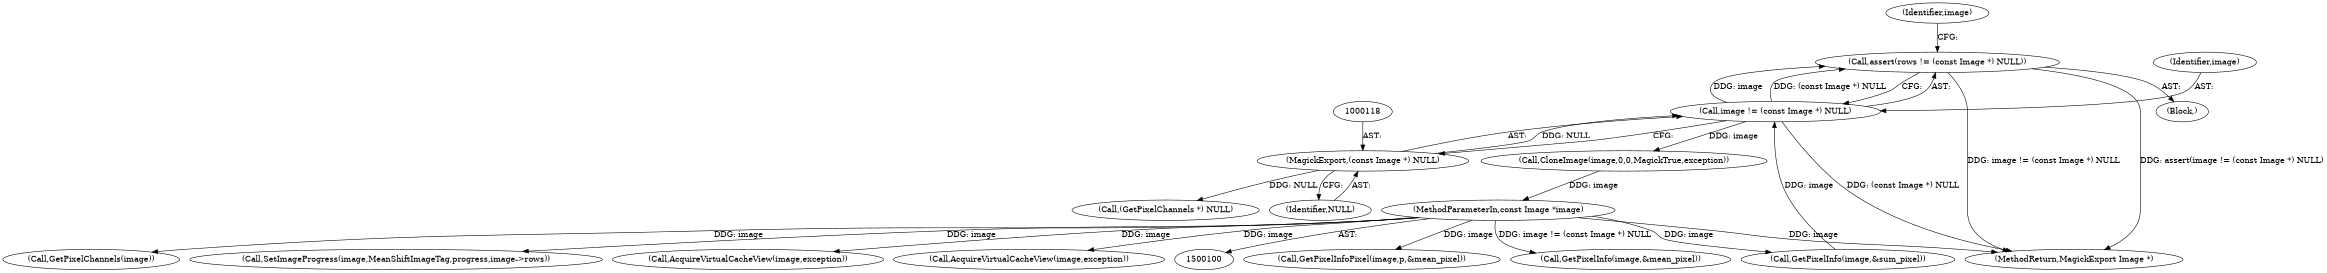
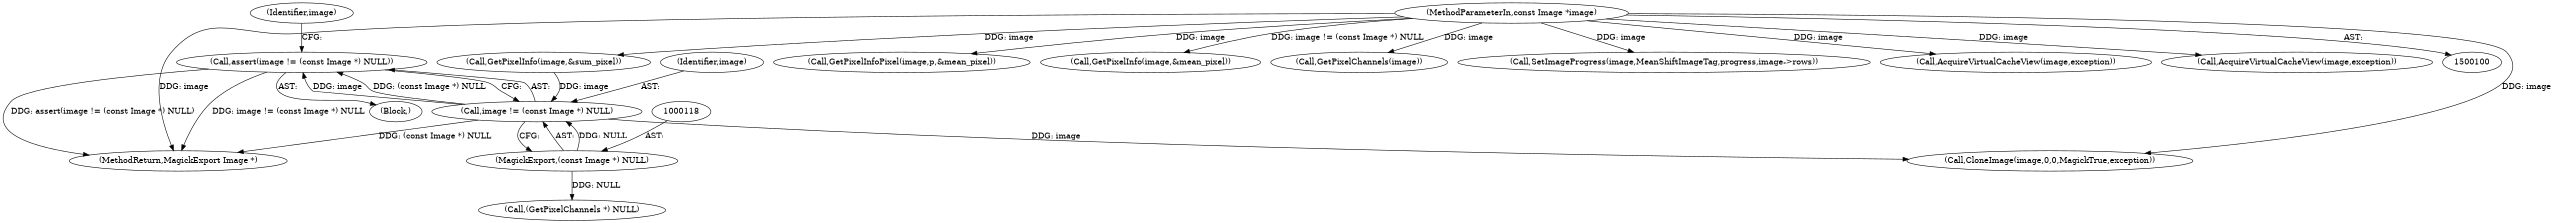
(1937, 62) -> (302, 62)
(1564, 185) -> (2266, 25)
(1320, 210) -> none
